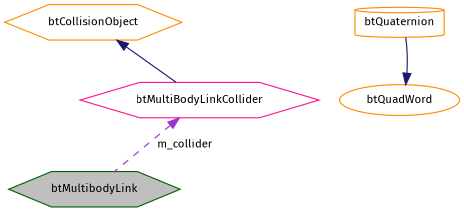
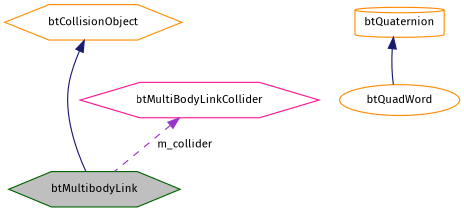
(407, 55) -> (392, 67)
(151, 65) -> (68, 112)
